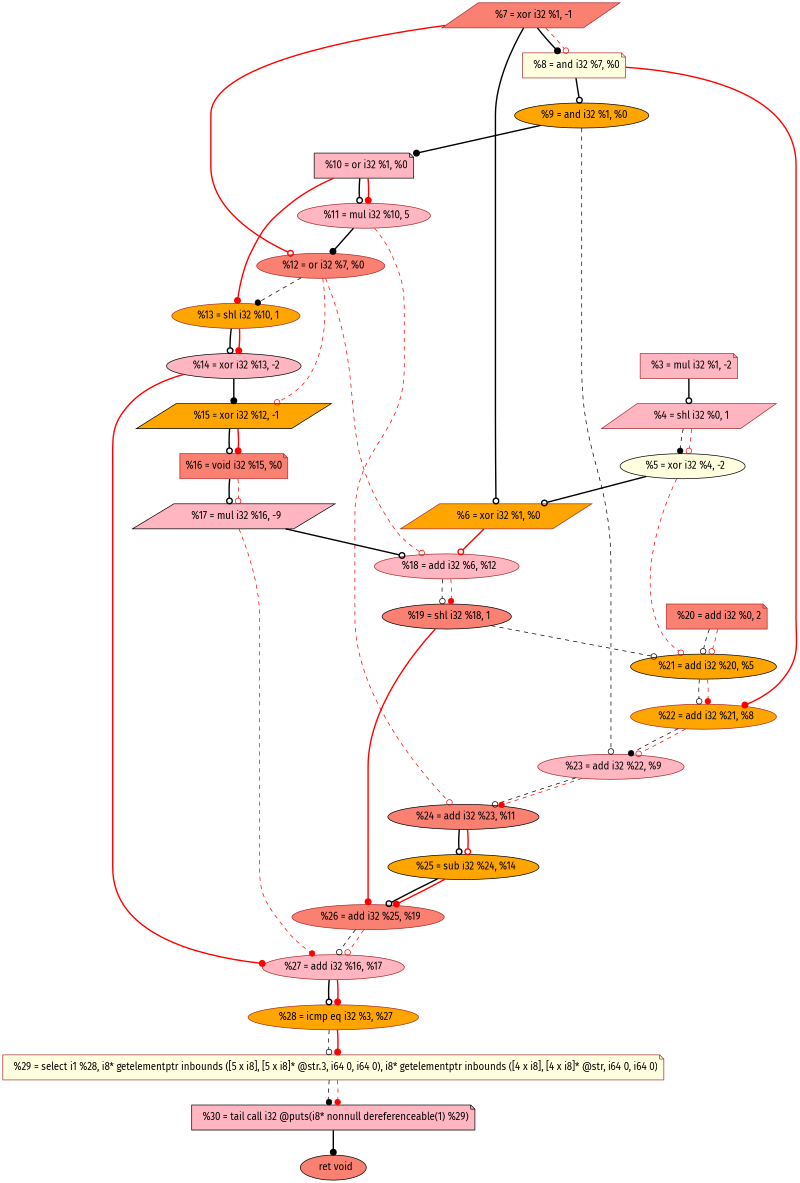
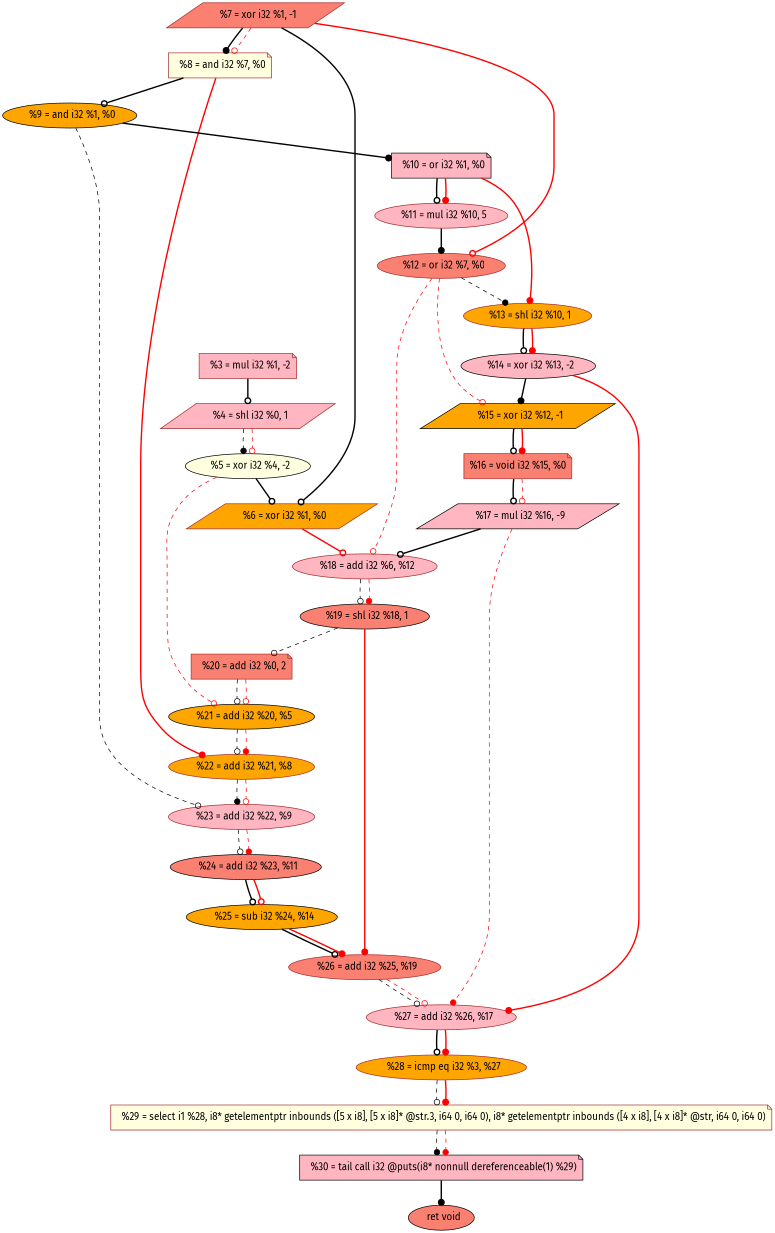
(355, 519) -> none
(571, 641) -> (307, 640)
(333, 967) -> (441, 1017)
